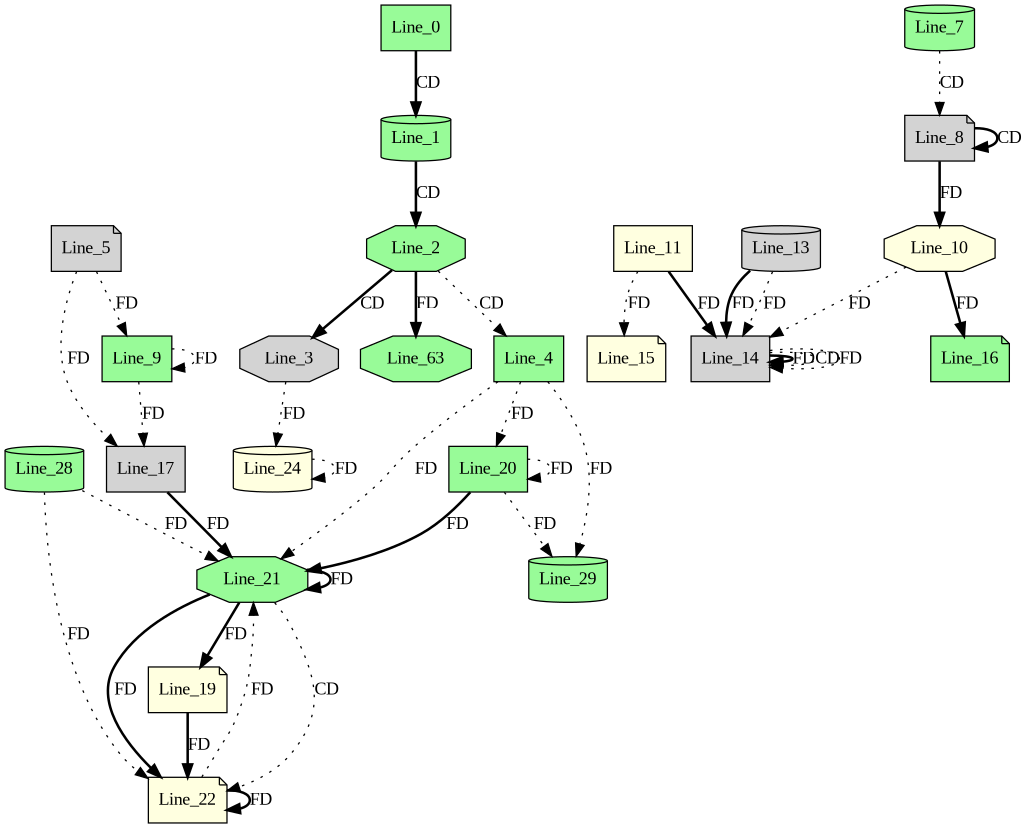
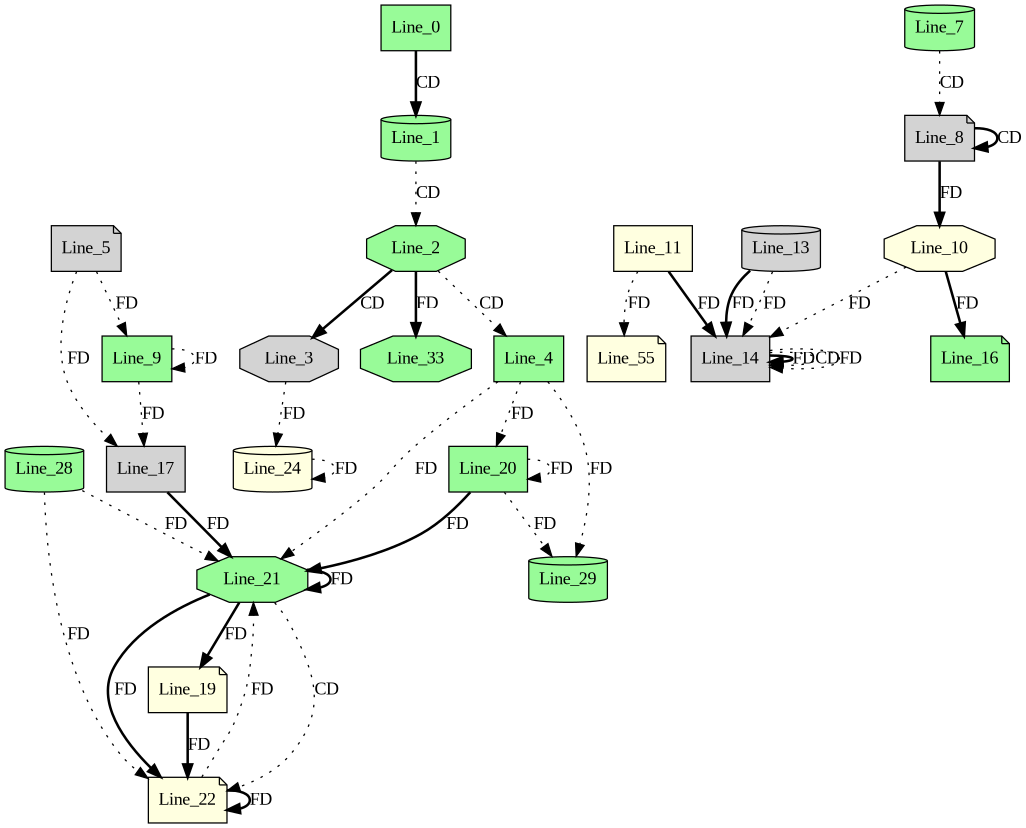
(416, 187) -> (416, 187)
(416, 359) -> (416, 359)
(626, 359) -> (626, 359)
